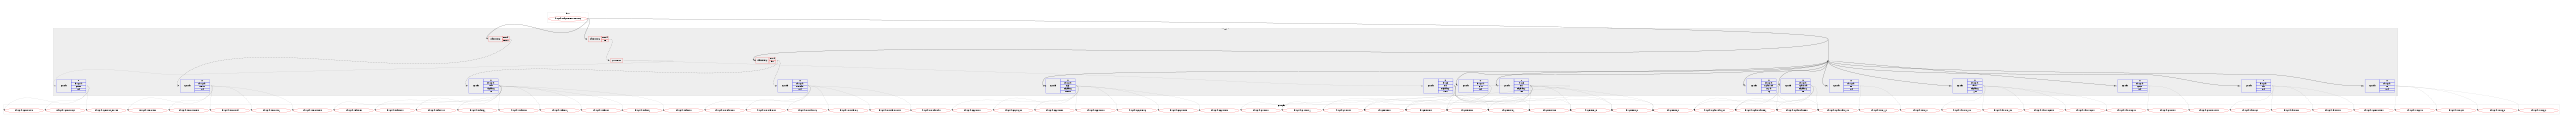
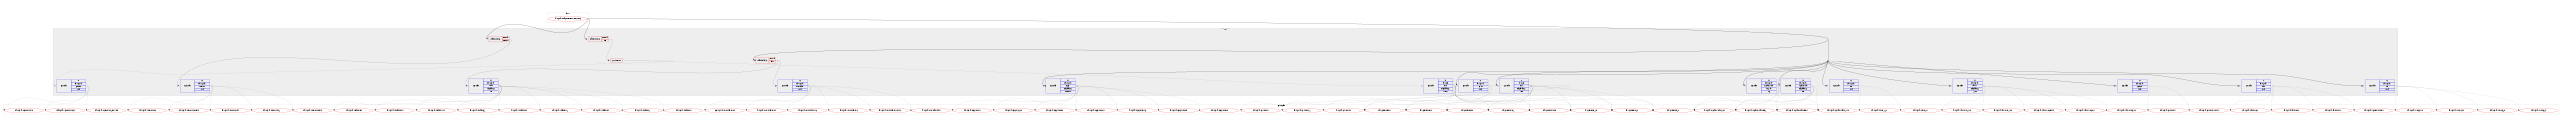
(148, 111) -> (148, 111)
(725, 111) -> (725, 111)
